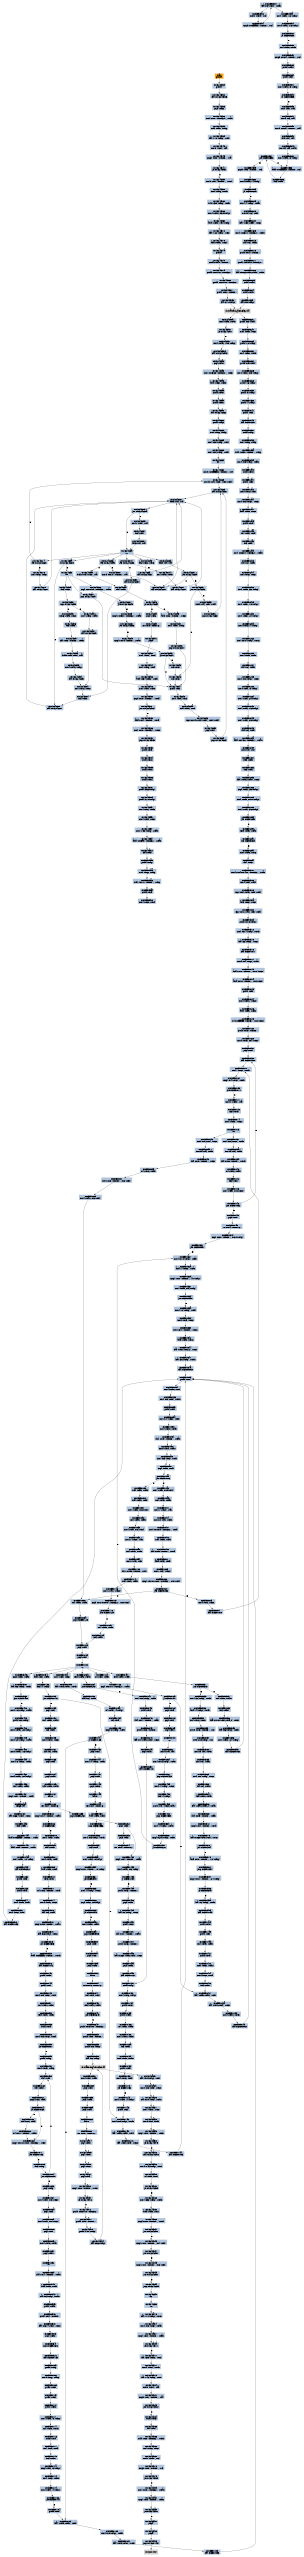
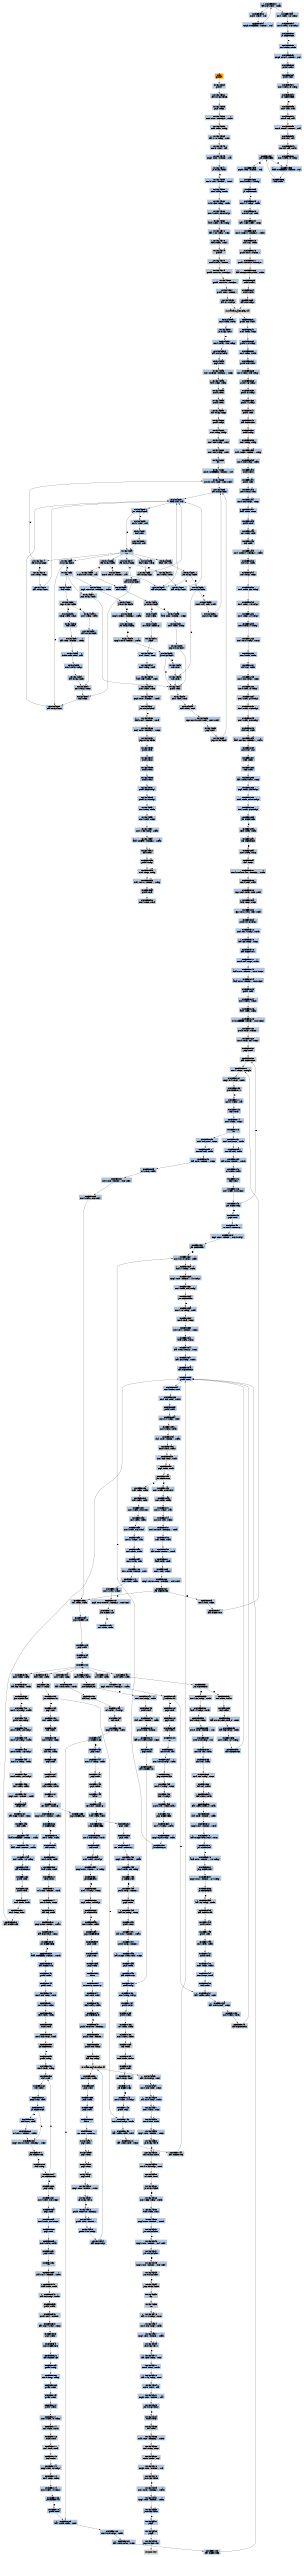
(241, 1069) -> (241, 1069)
(98, 1636) -> none
(135, 1840) -> (126, 1852)
